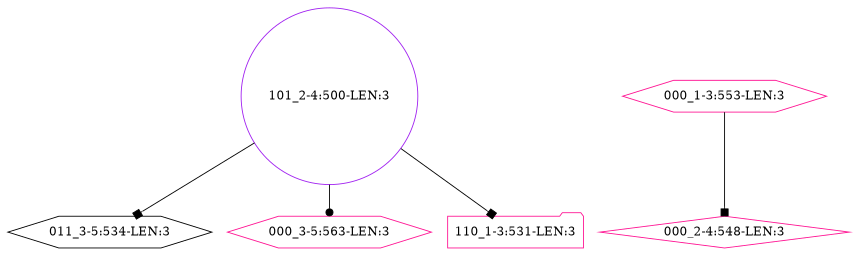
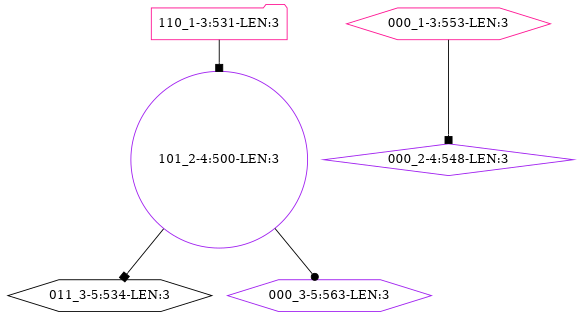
(444, 180) -> (219, 51)
(329, 232) -> (329, 296)
(725, 232) -> (449, 160)
